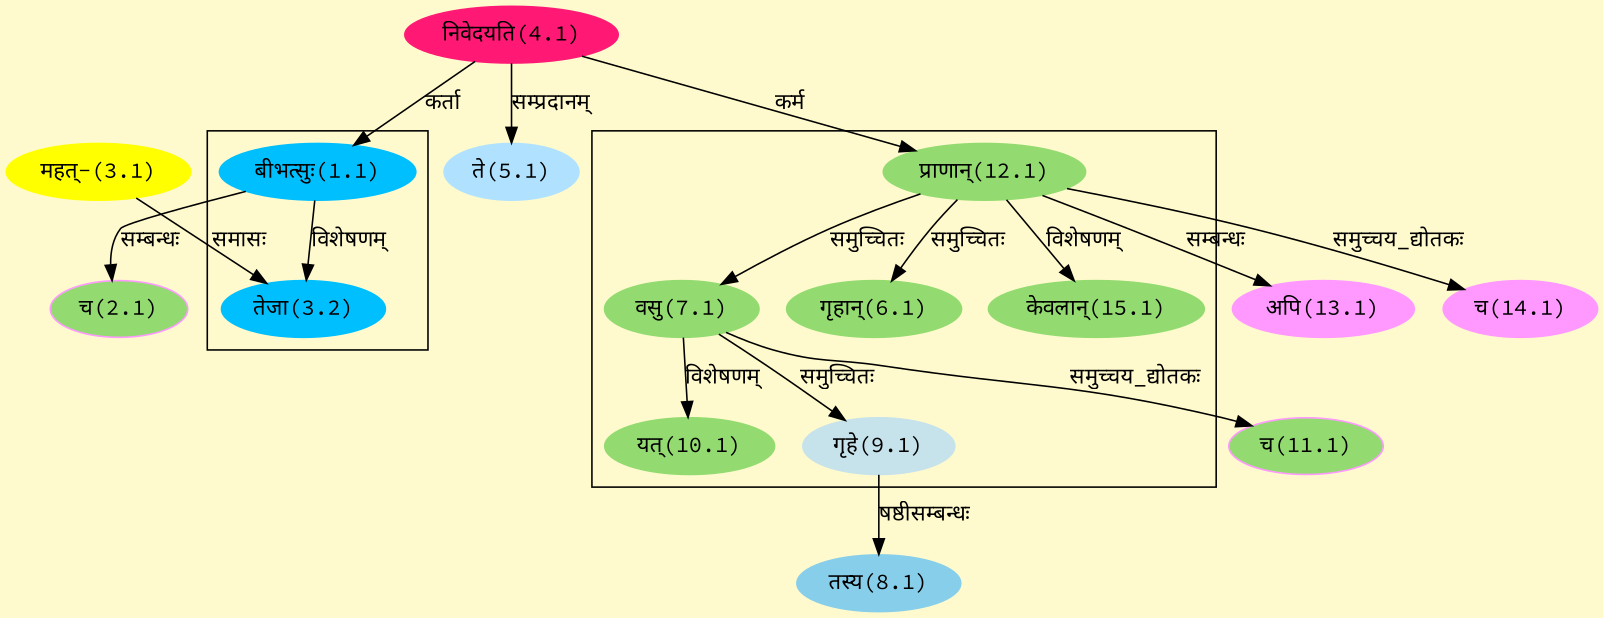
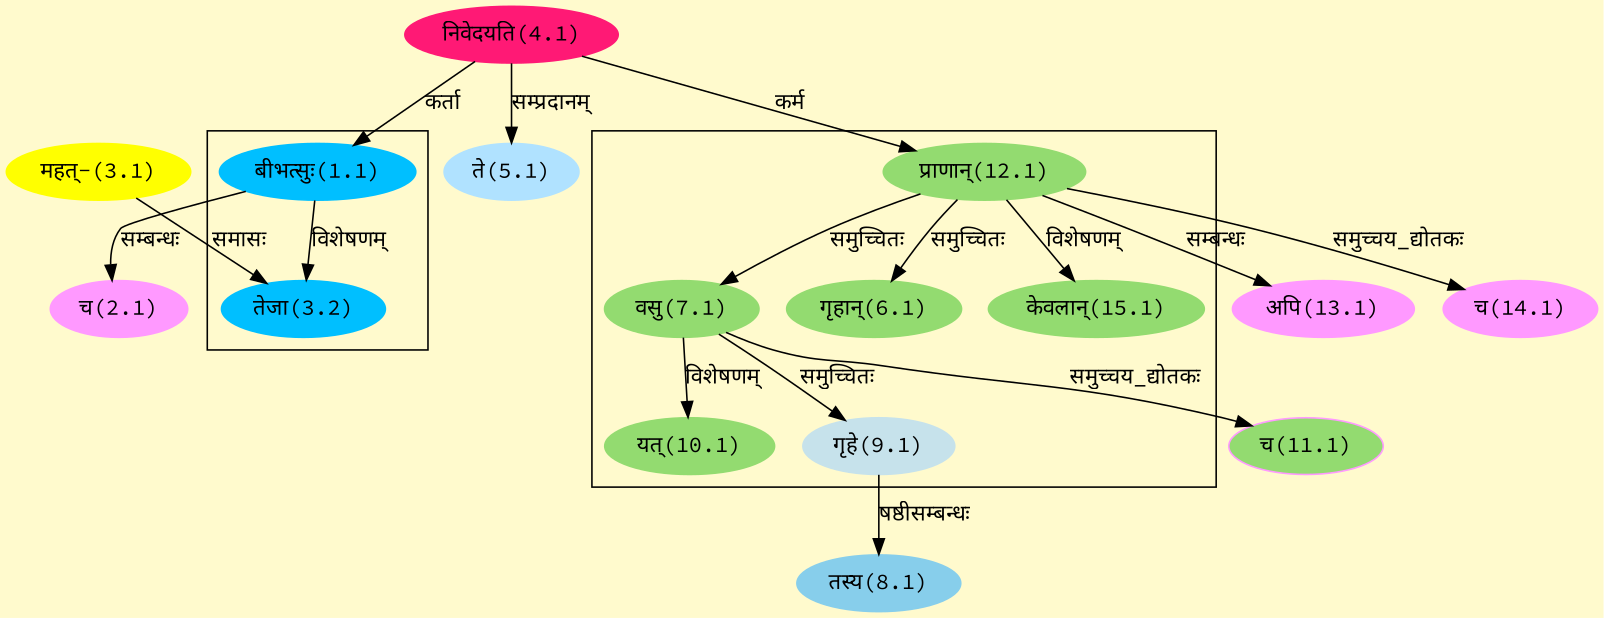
(119, 309) -> (119, 309)
